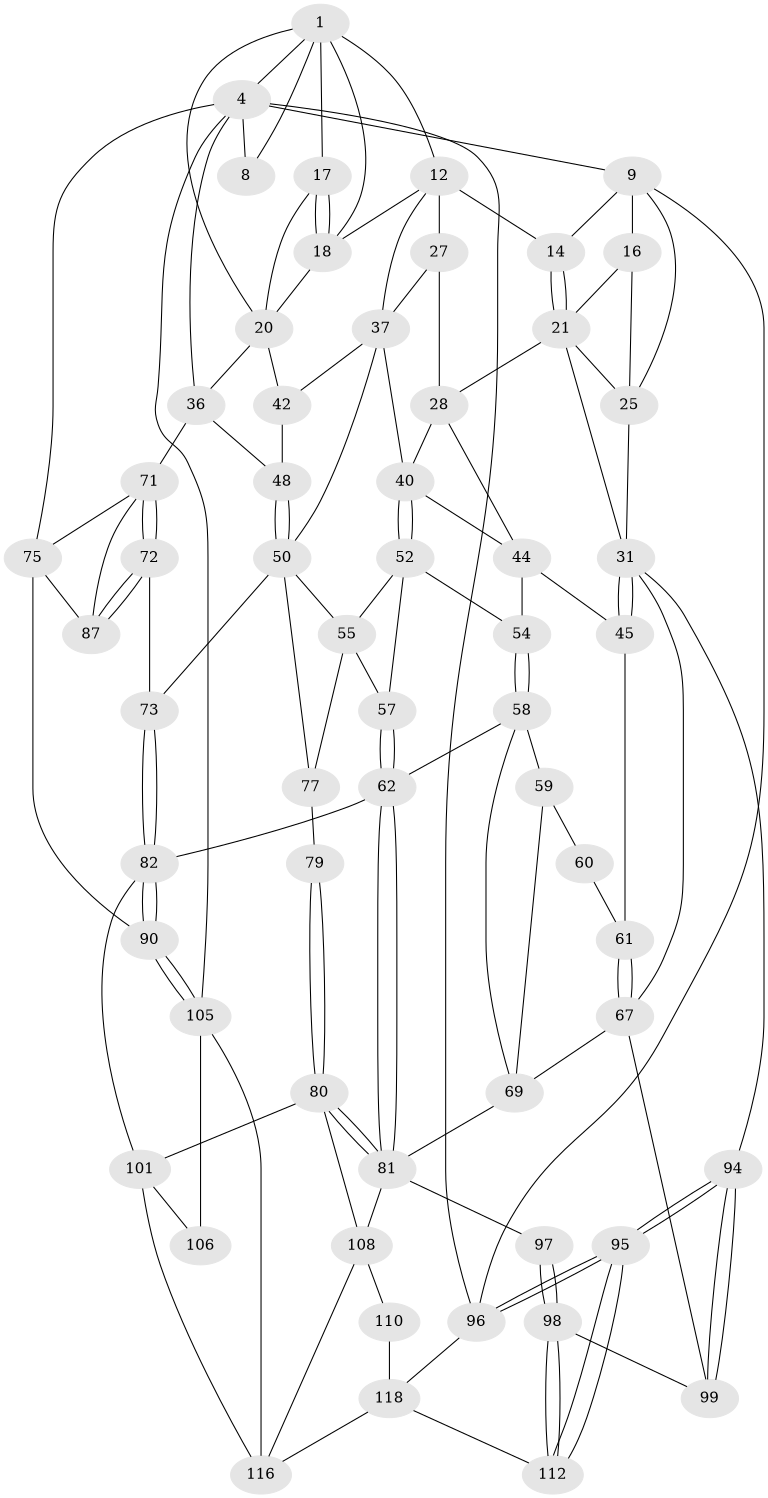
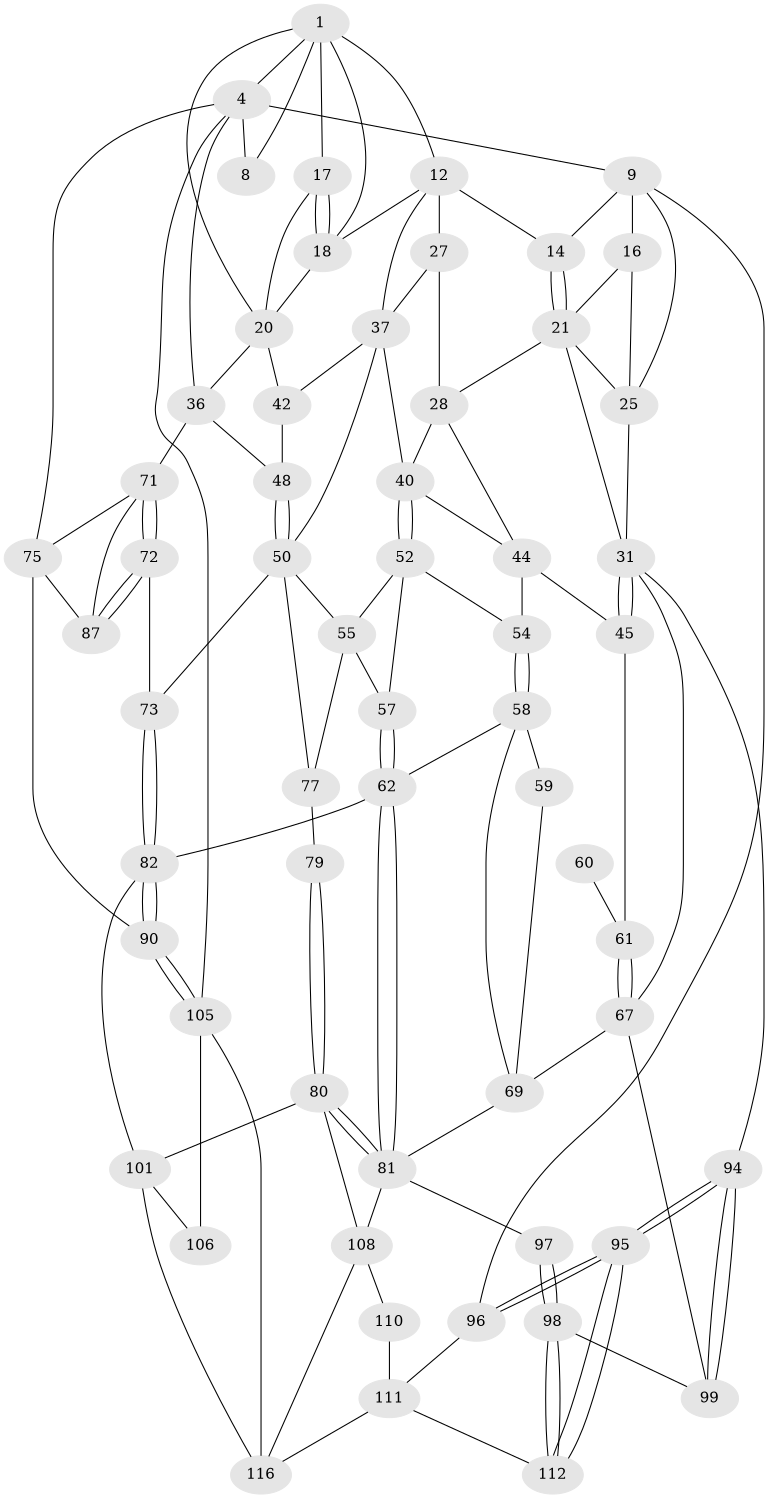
(468, 620) -> none
(565, 826) -> none
(389, 1399) -> (389, 1399)
